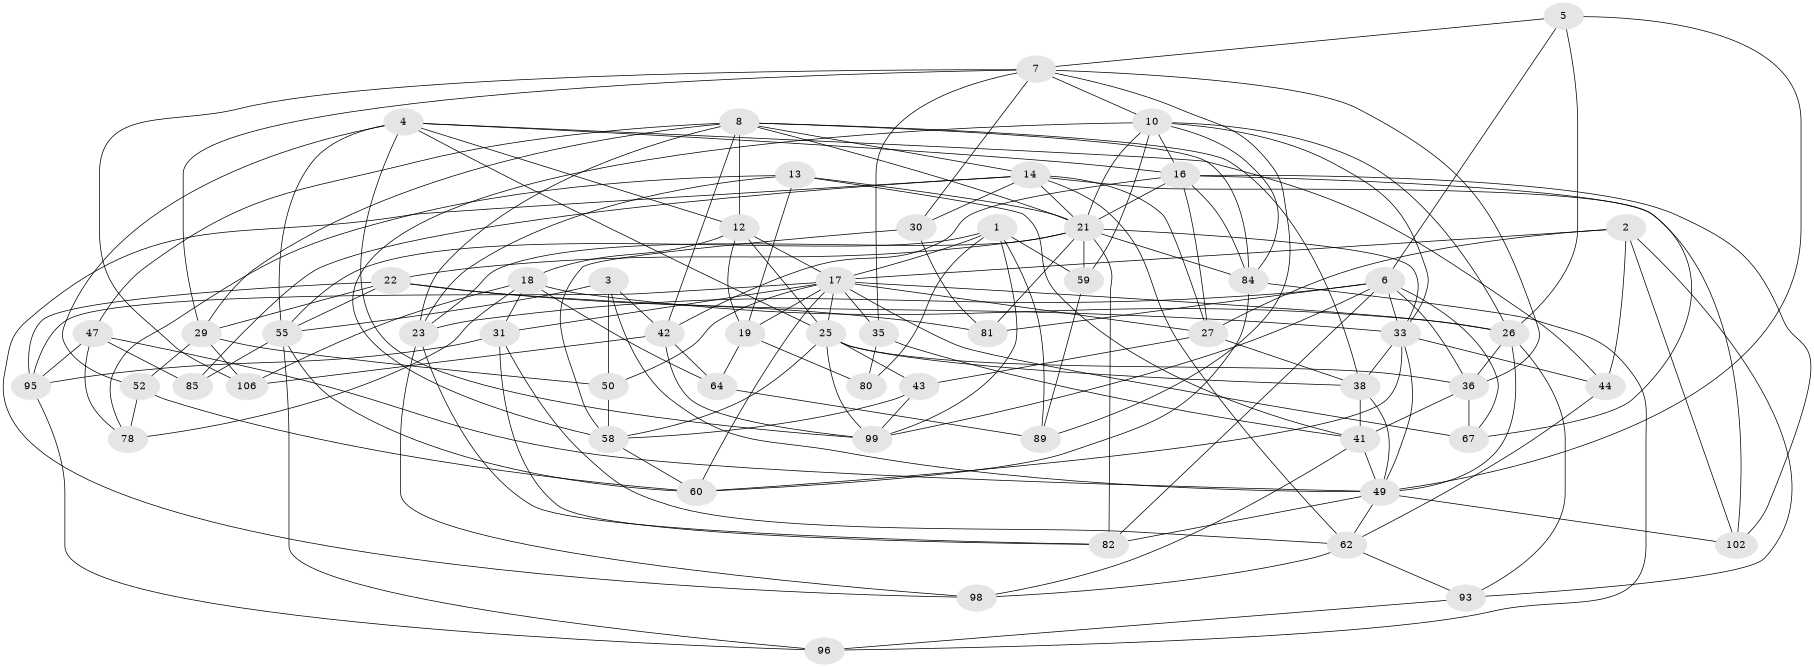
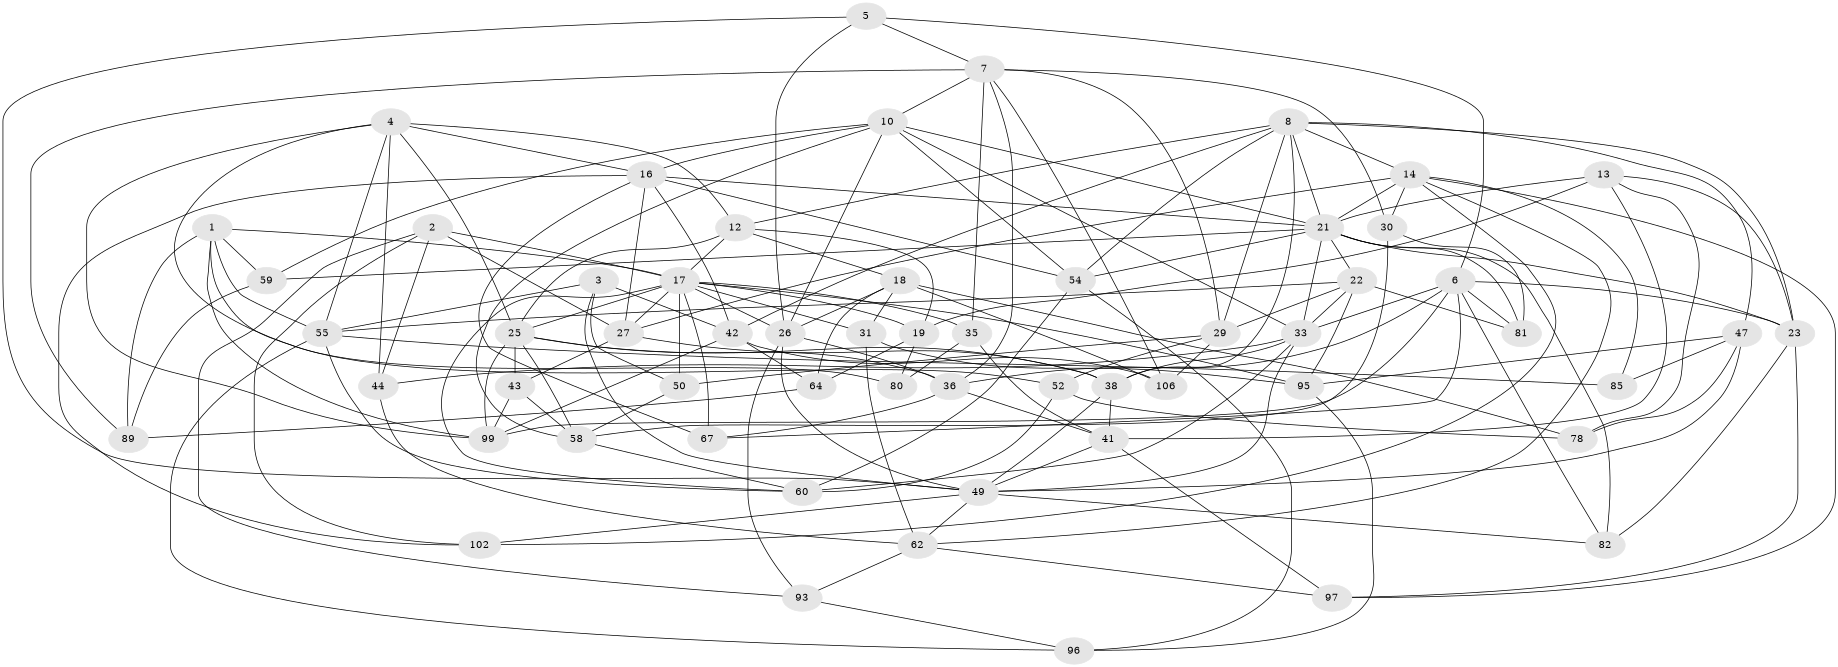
(1249, 281) -> (1076, 281)
(561, 506) -> none
(977, 598) -> (1332, 598)
